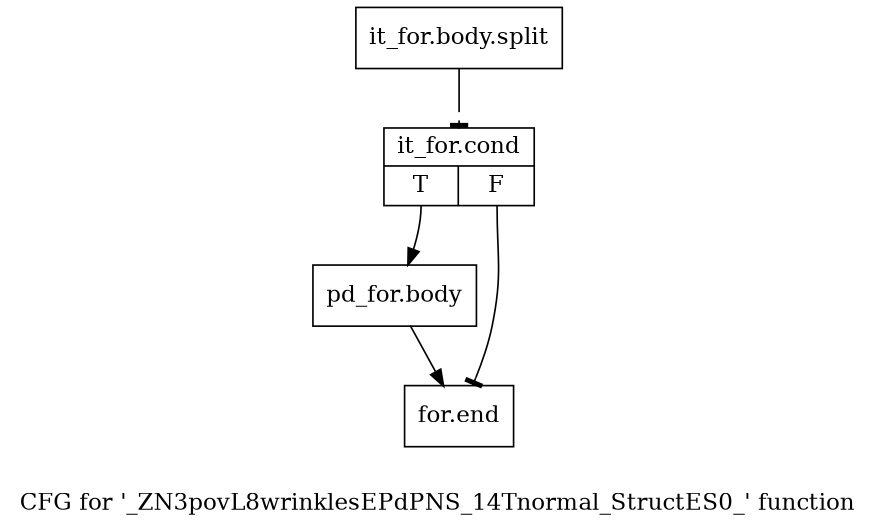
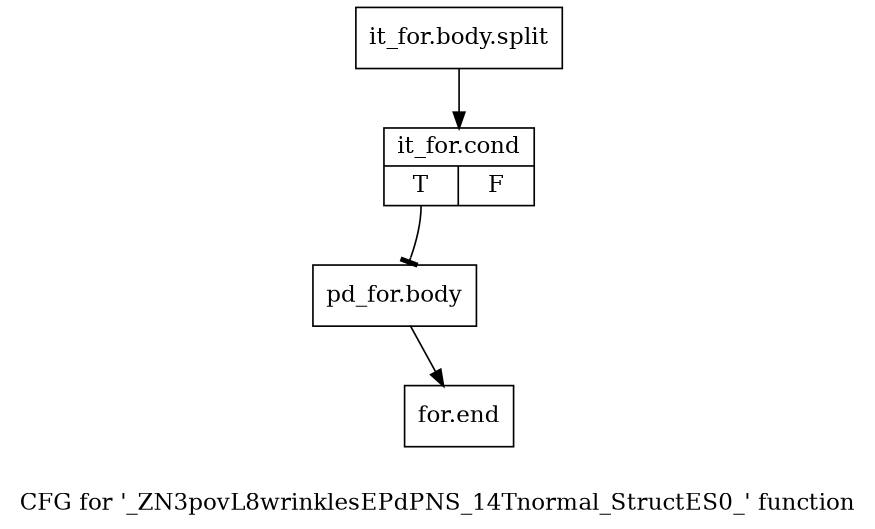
(459, 90) -> (459, 90)
(418, 232) -> (418, 232)
(497, 293) -> none
